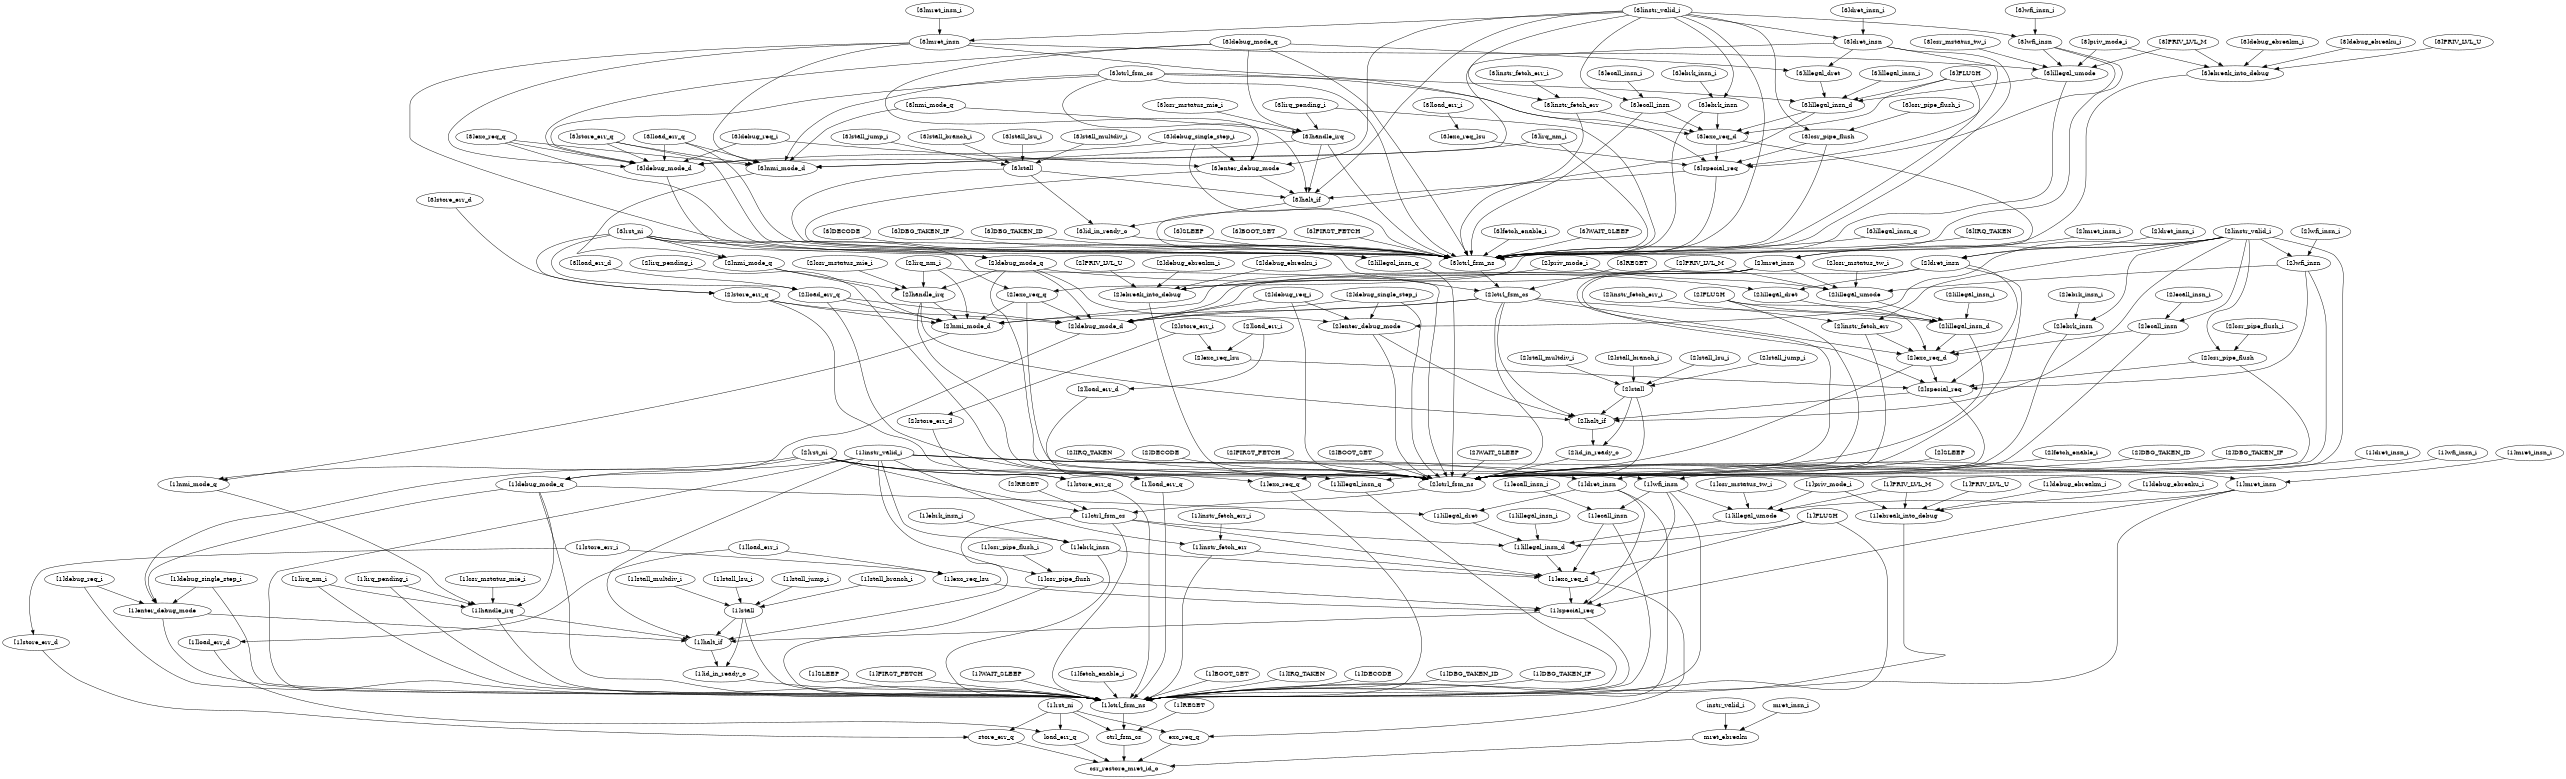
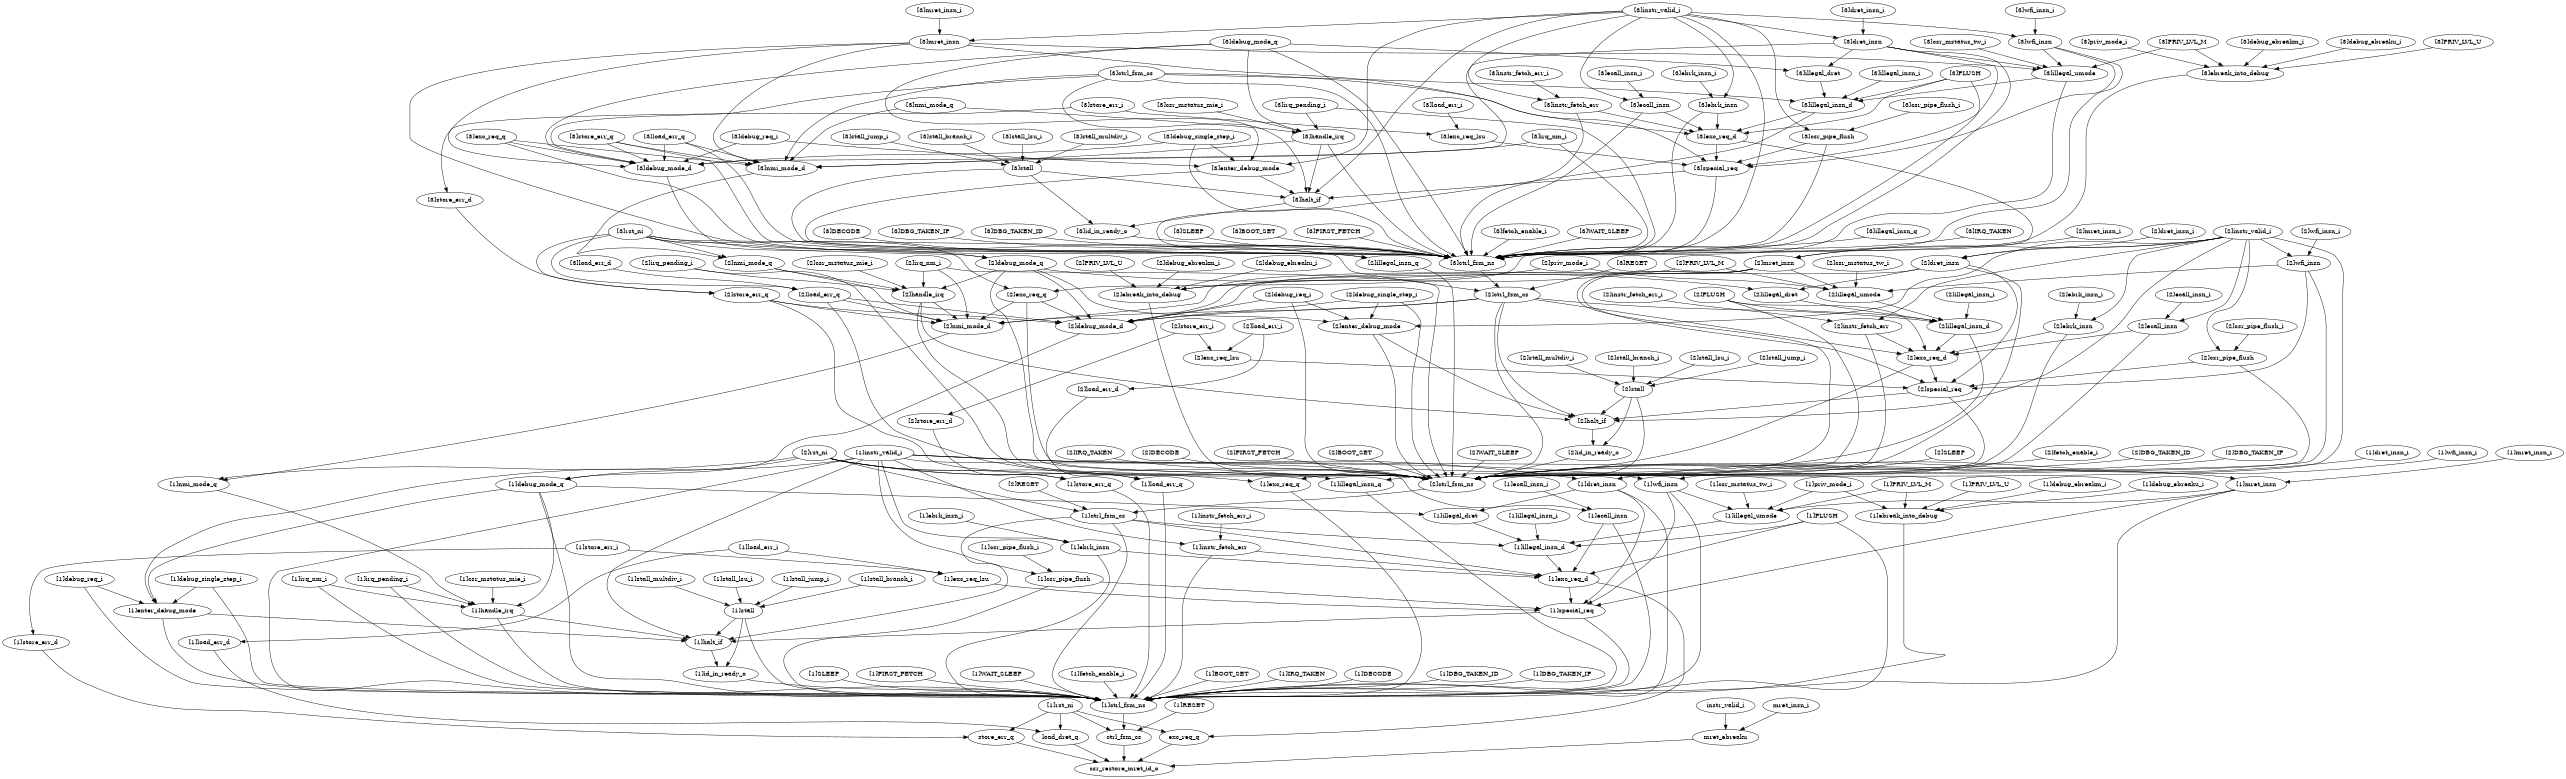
(2092, 54) -> (1969, 58)
none -> (1102, 105)
none -> (793, 280)
(1640, 497) -> (1317, 467)
(1060, 737) -> (1060, 737)
